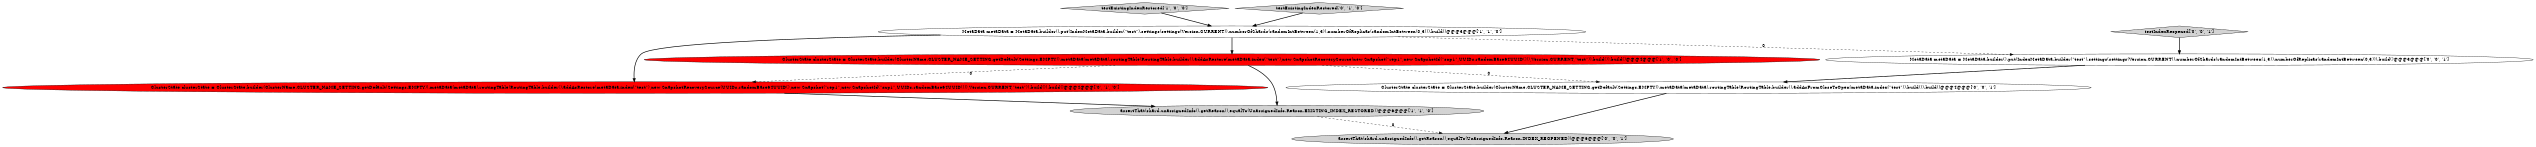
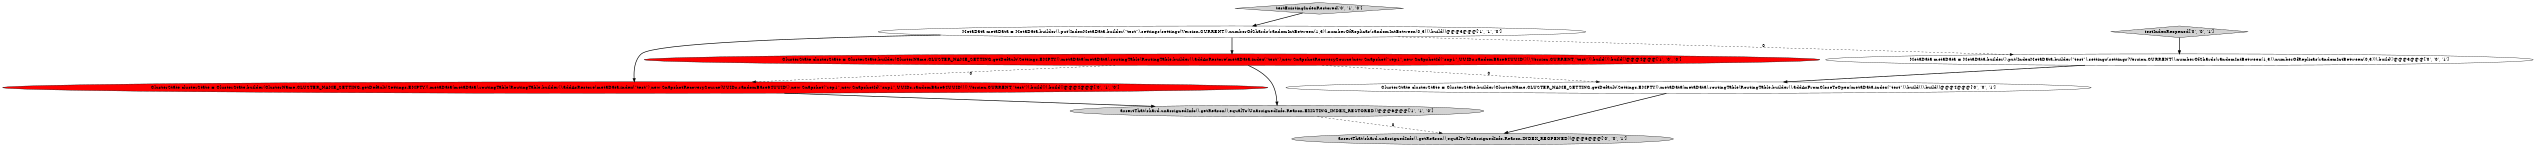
(1145, 8) -> none
